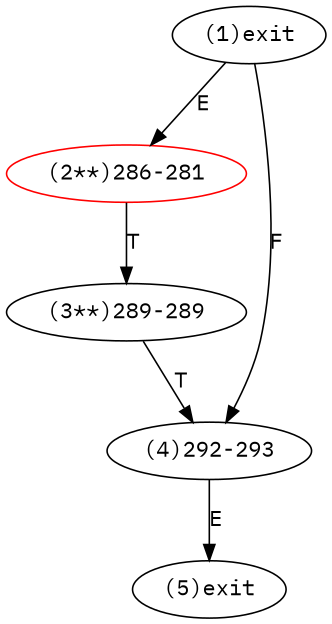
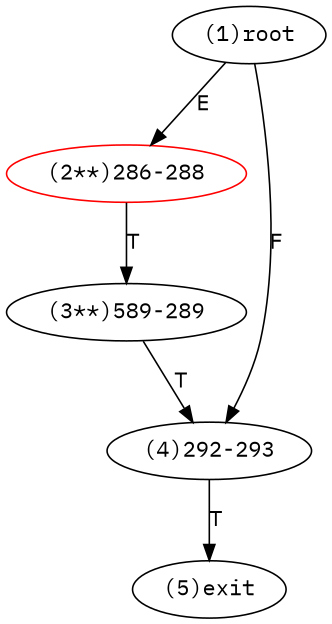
(249, 35) -> (249, 35)
(126, 174) -> (126, 174)
(126, 312) -> (126, 312)
(216, 520) -> (216, 520)
